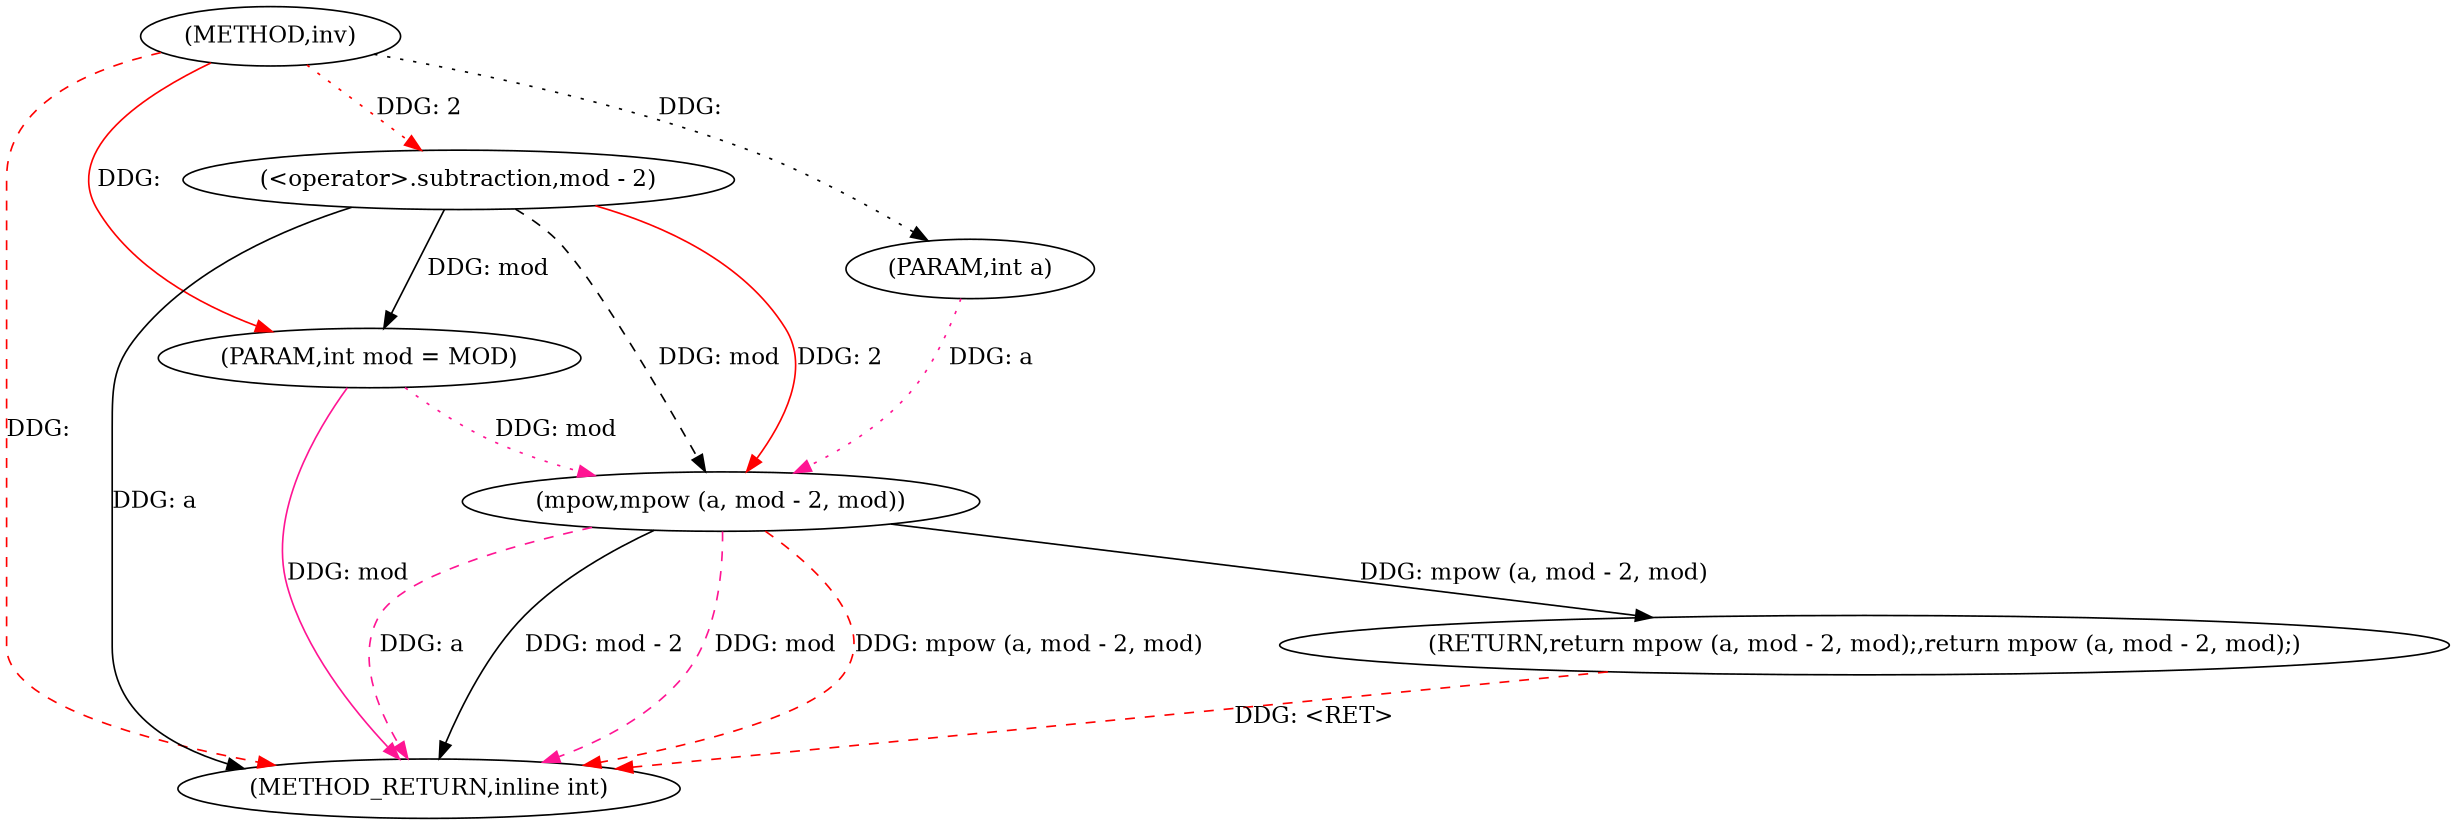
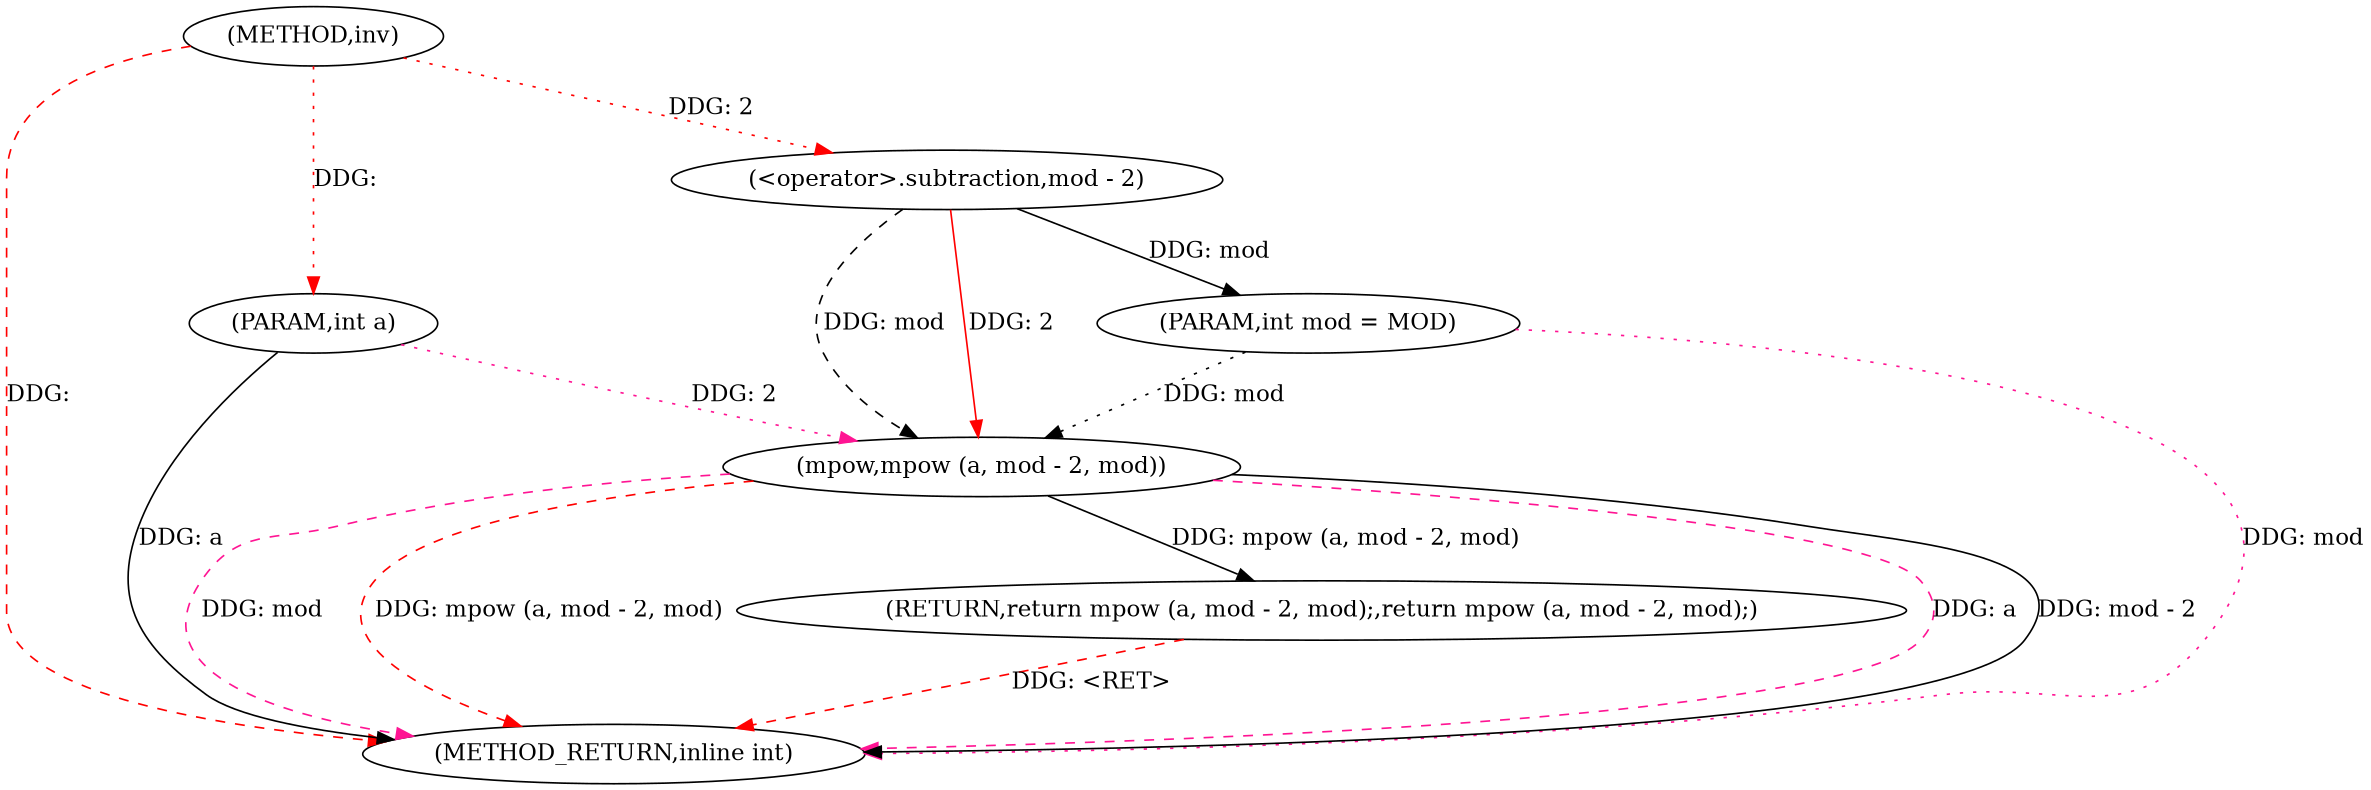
(652, 118) -> (314, 171)
(96, 206) -> none
(992, 358) -> (734, 395)
(487, 439) -> (1153, 392)
(112, 450) -> (131, 601)
(285, 575) -> (2000, 692)
